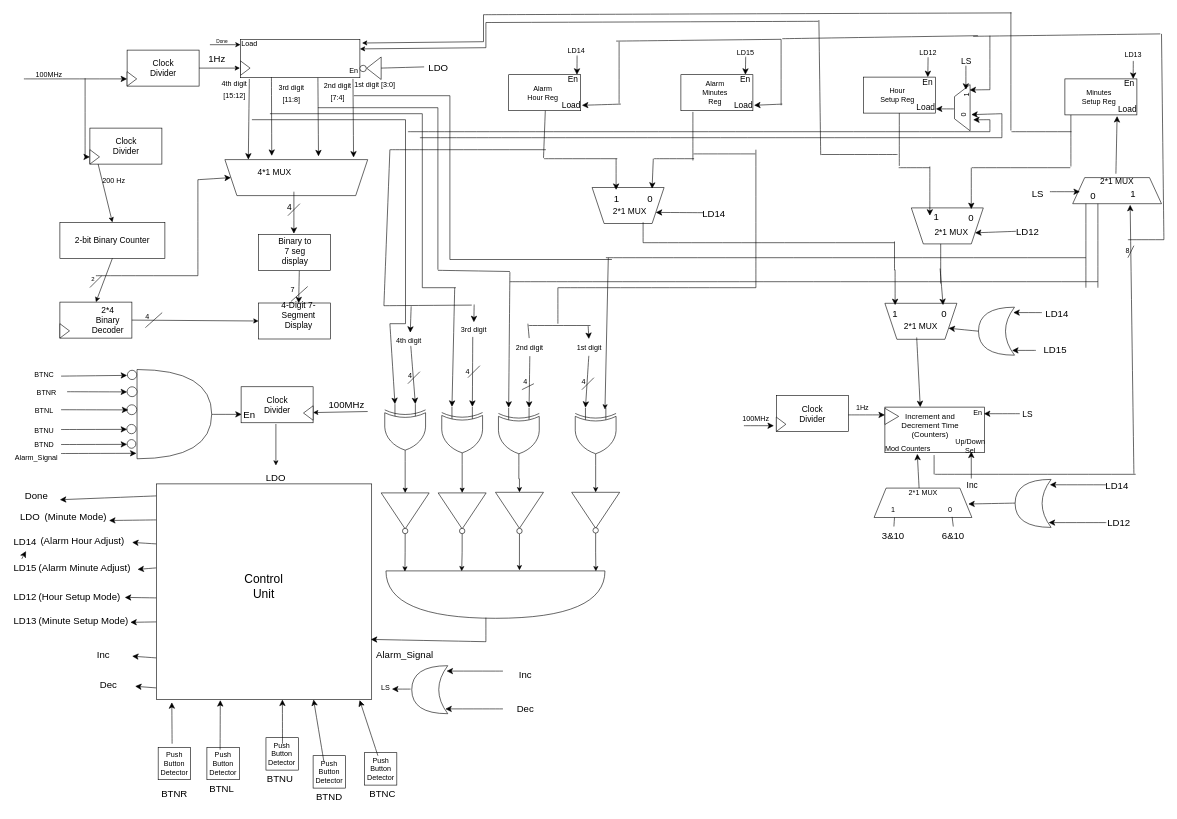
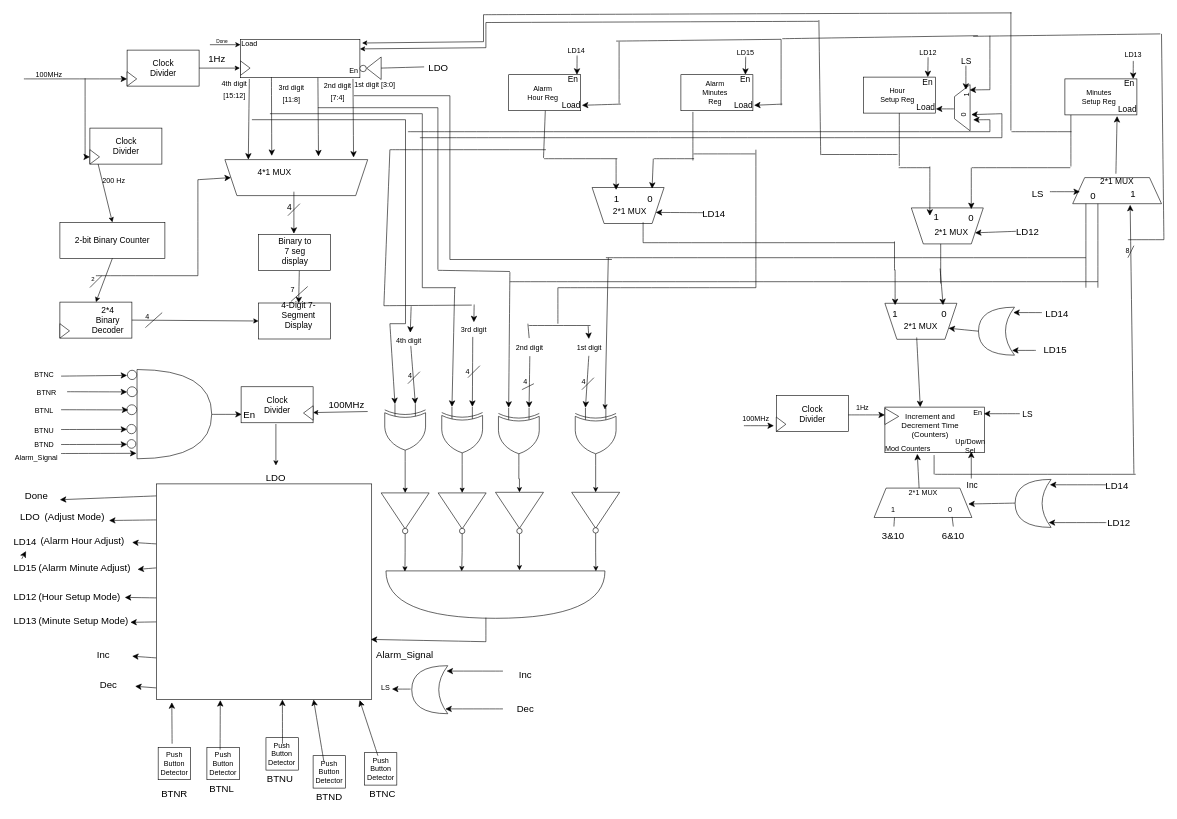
(77, 517) -> (77, 517)
(264, 586) -> none
